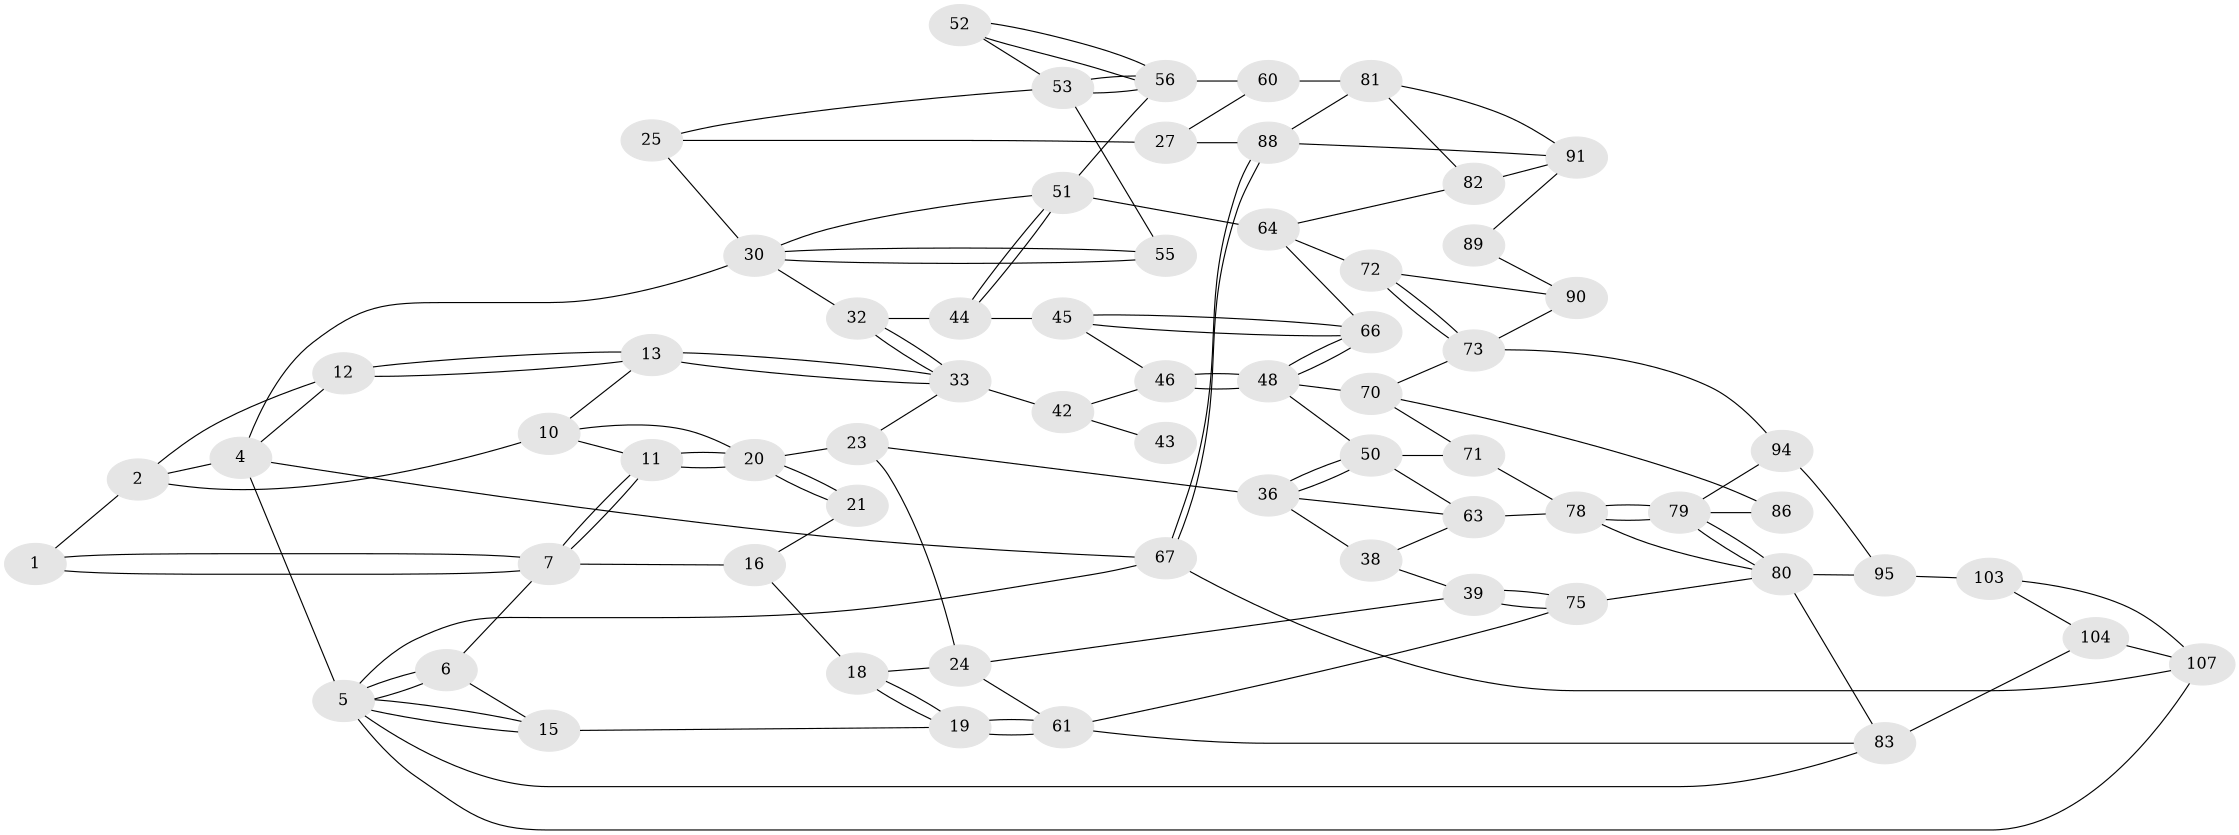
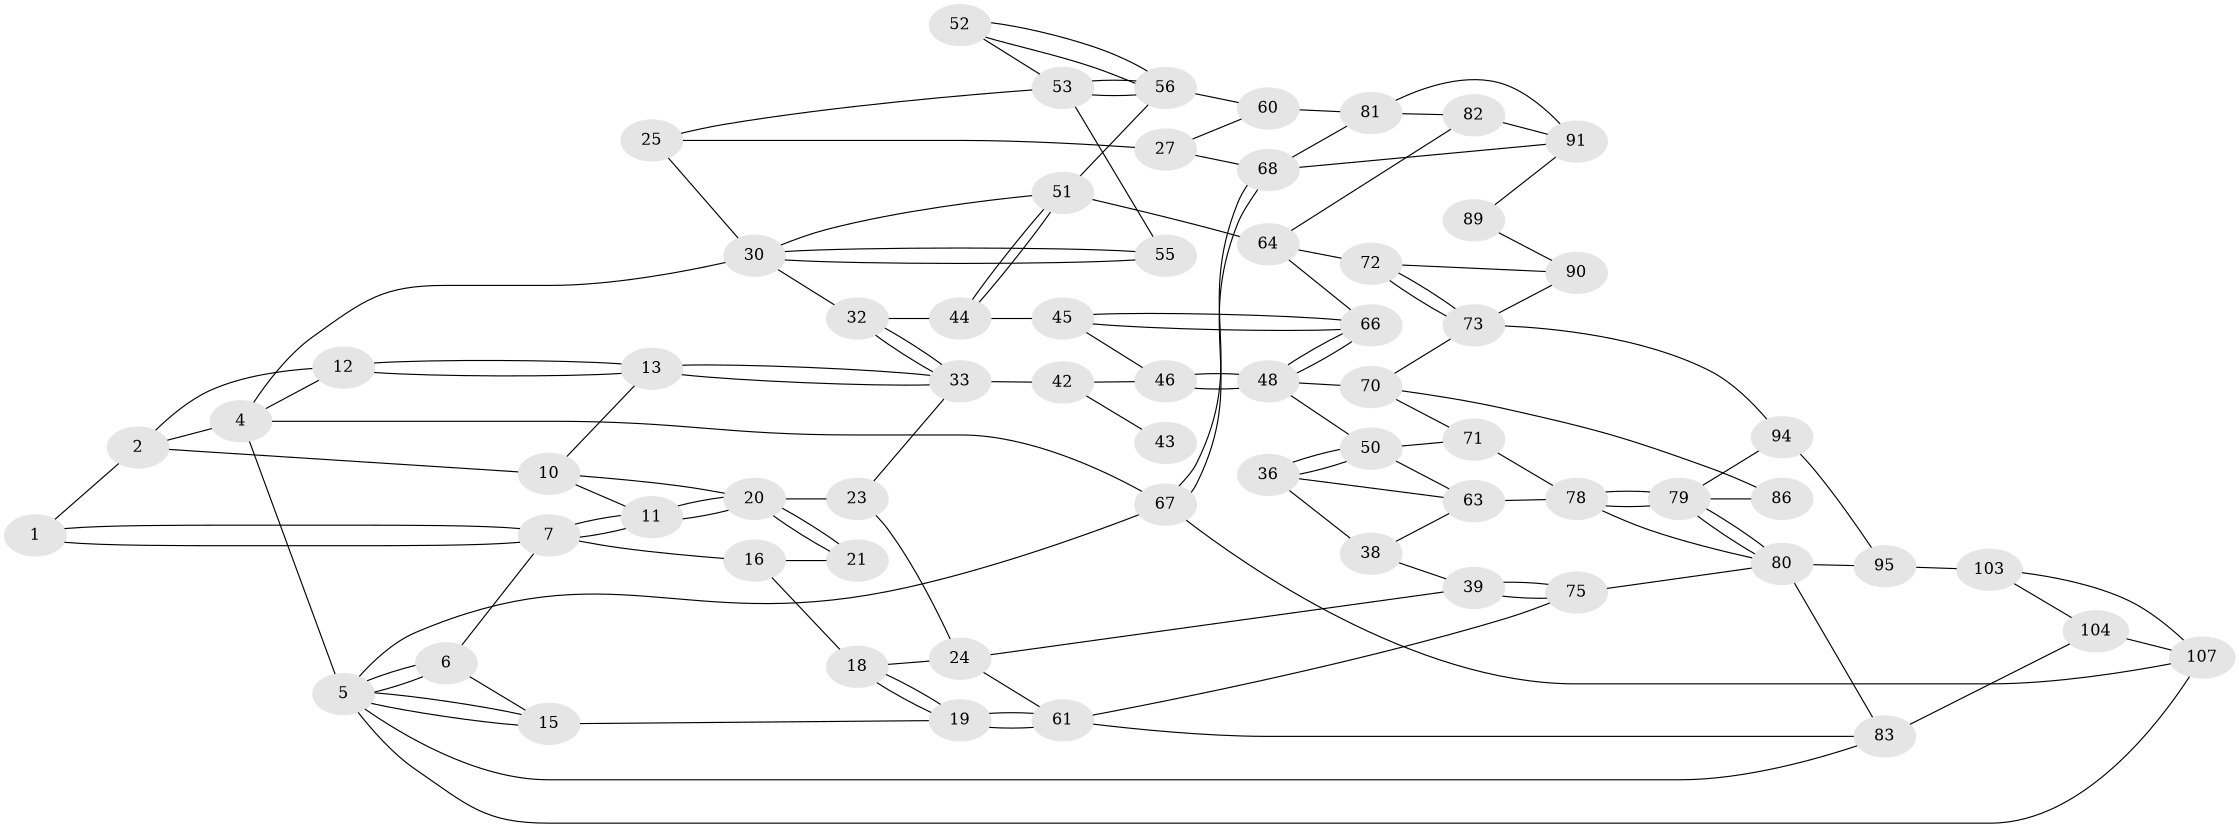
(1268, 143) -> (1268, 170)
(1063, 470) -> none
